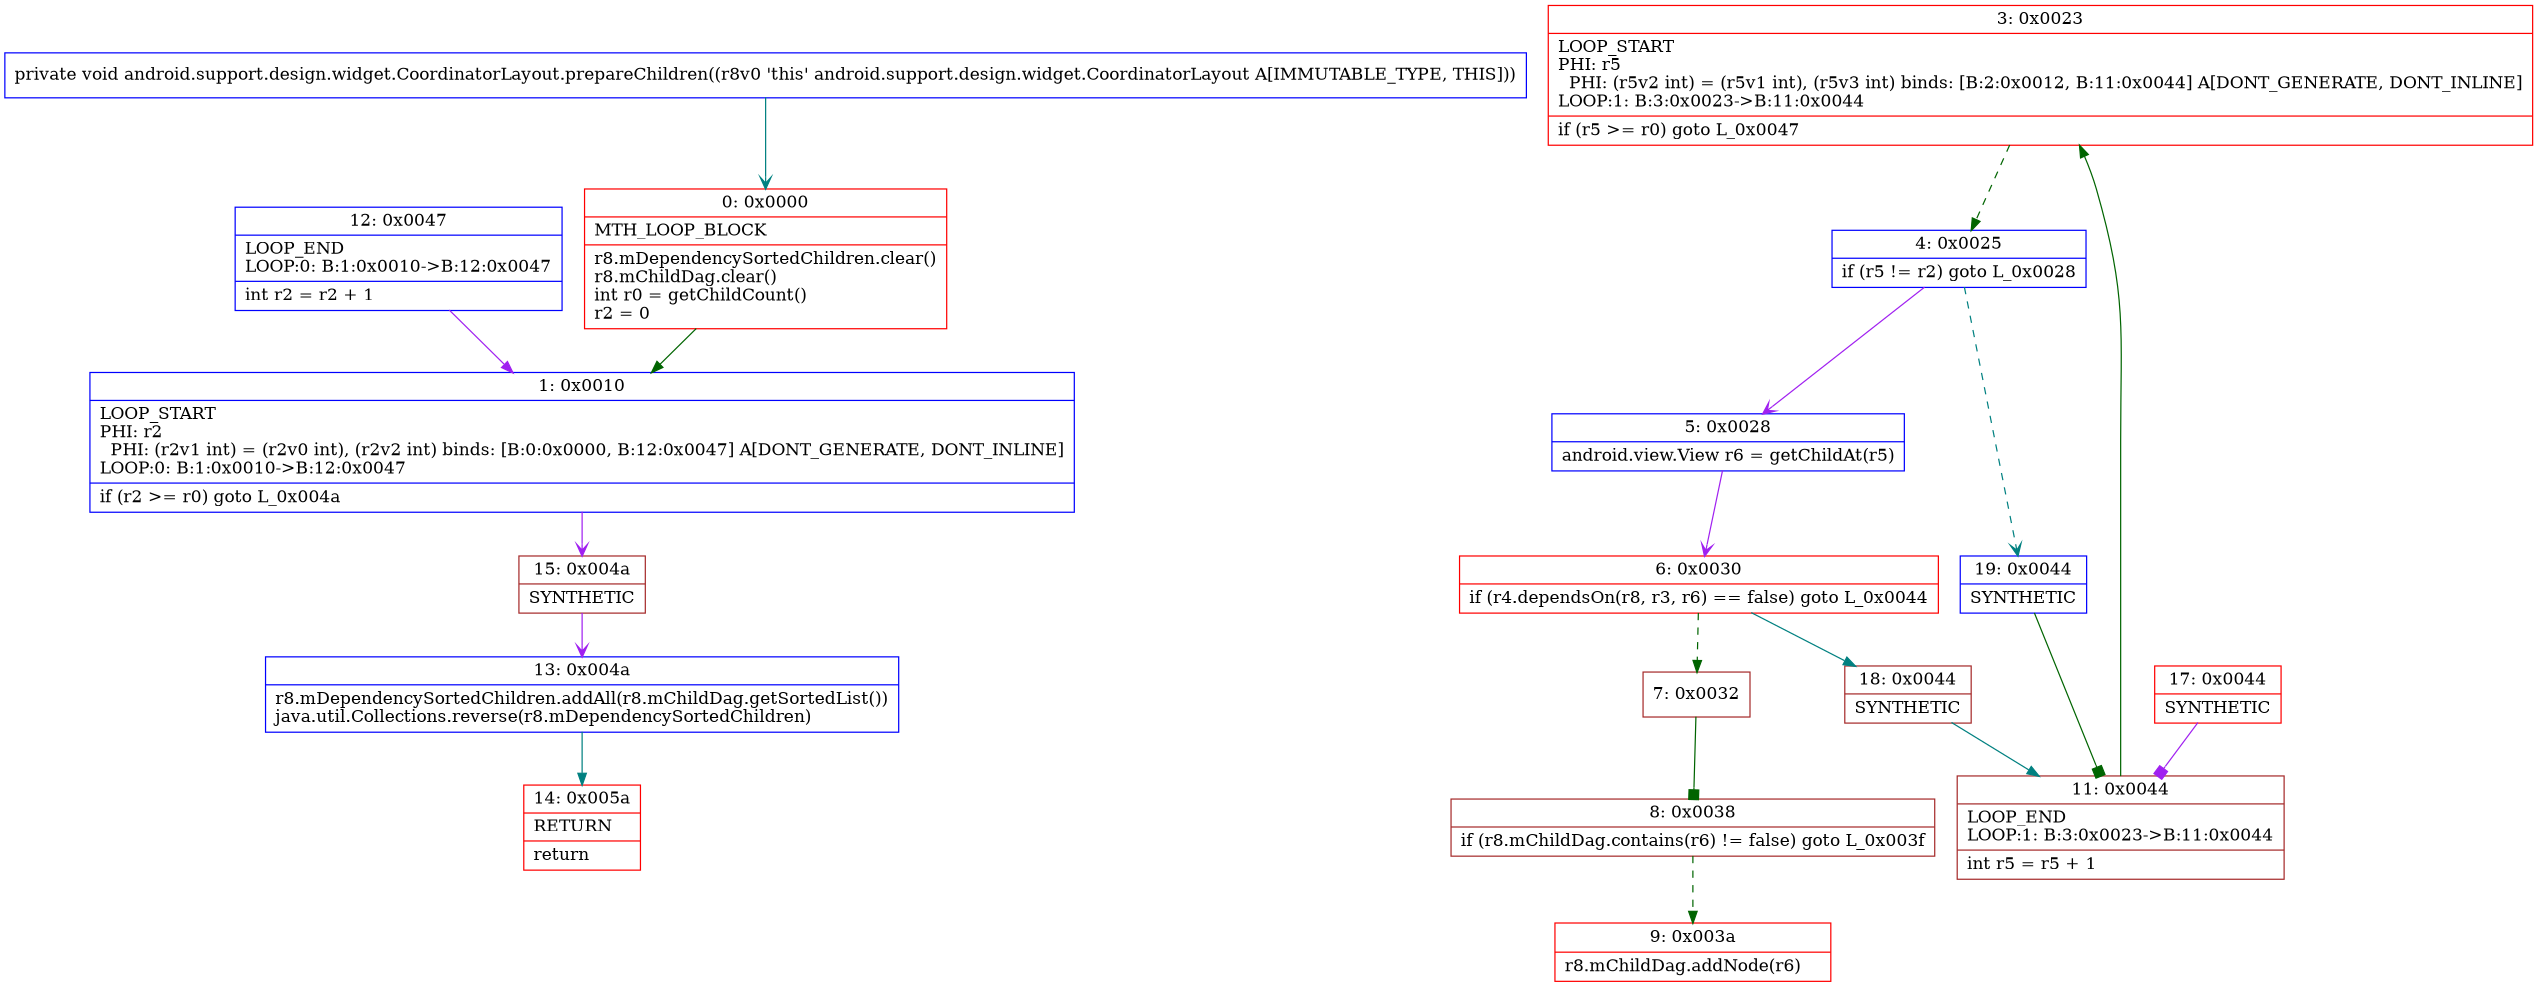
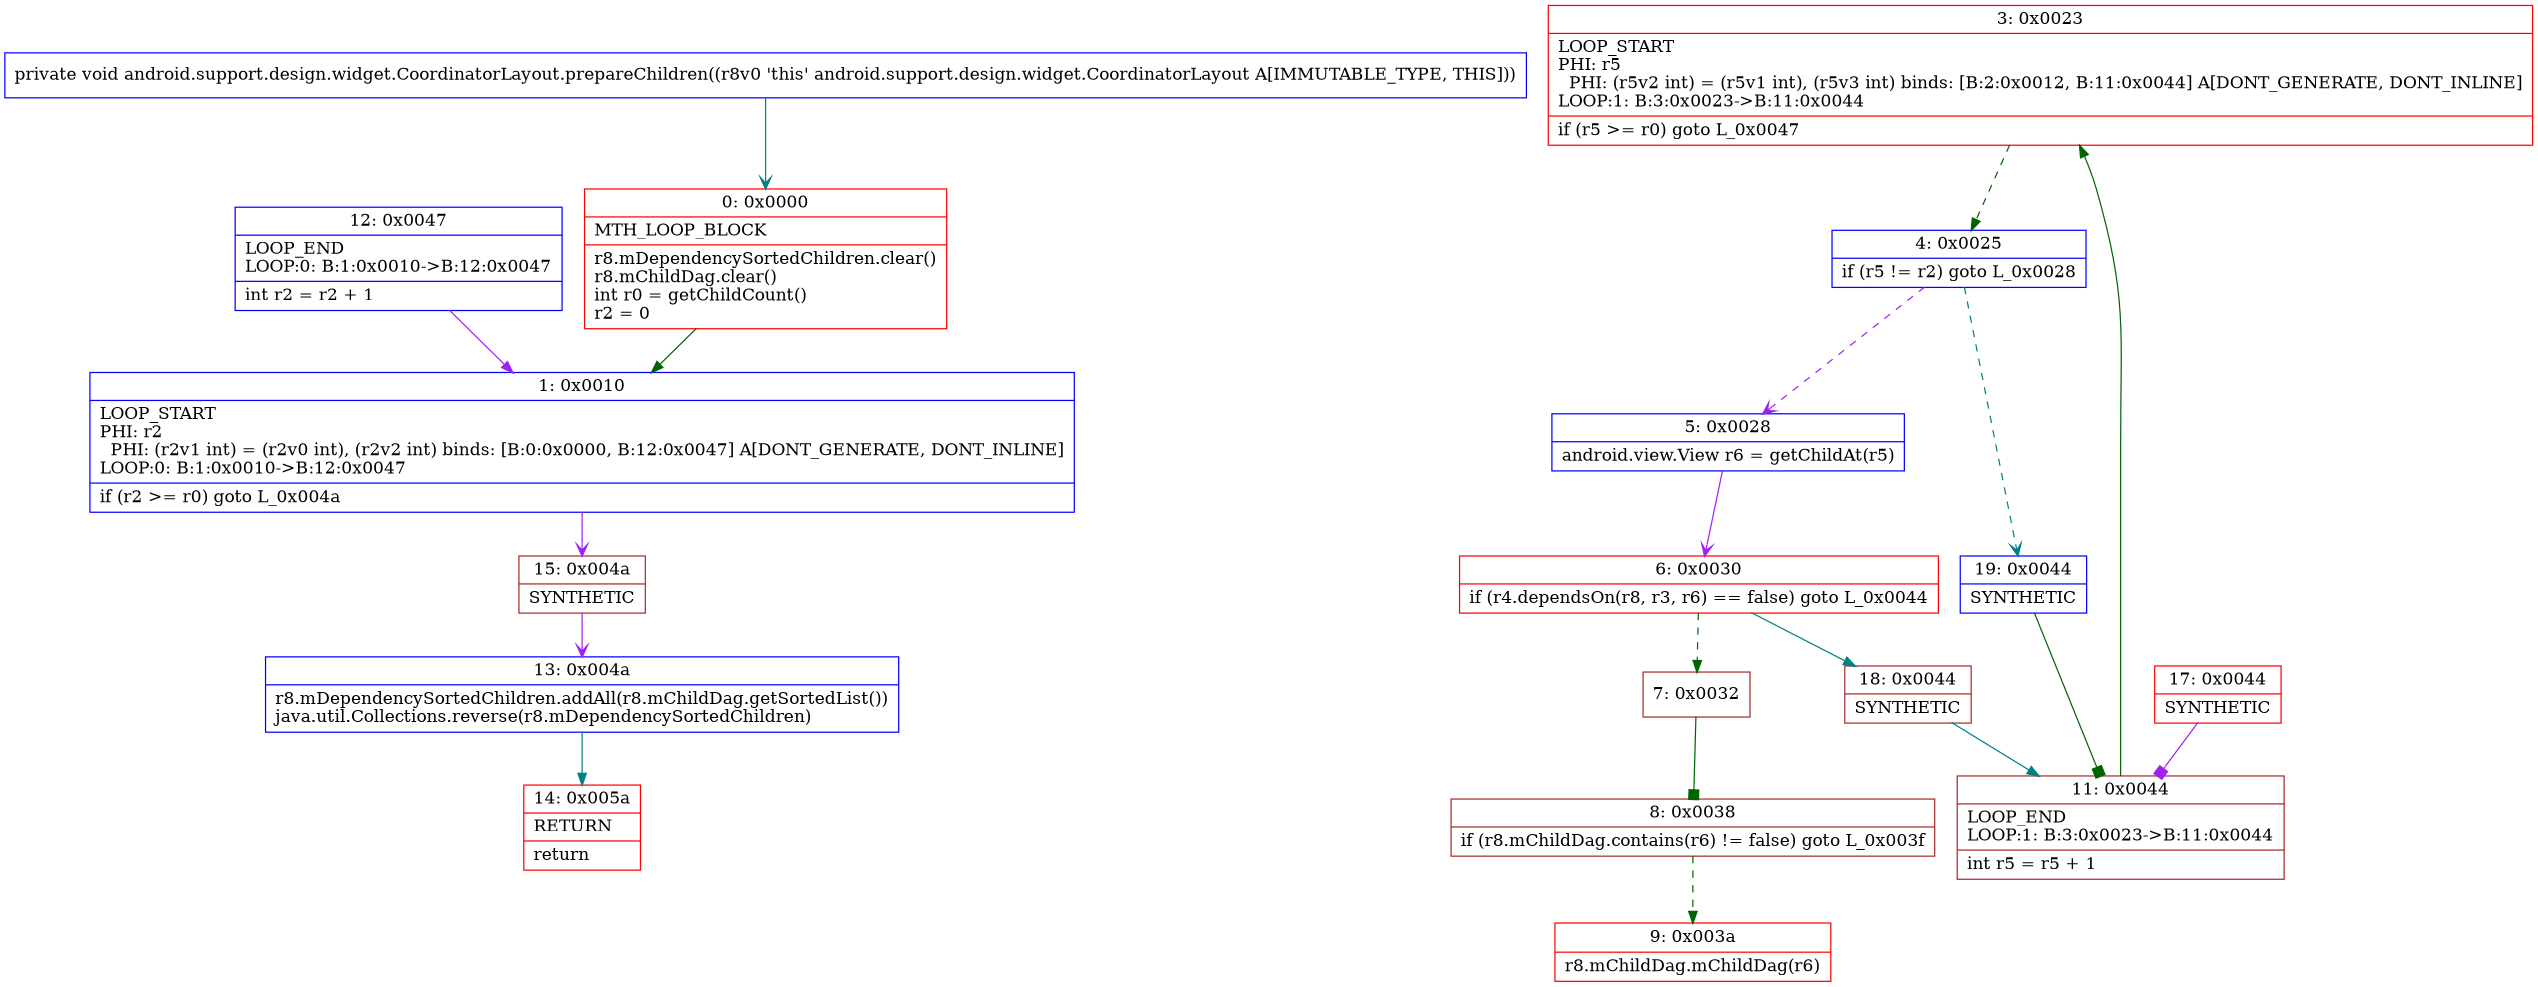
(1848, 347) -> (1848, 347)
(1683, 966) -> (1693, 966)
